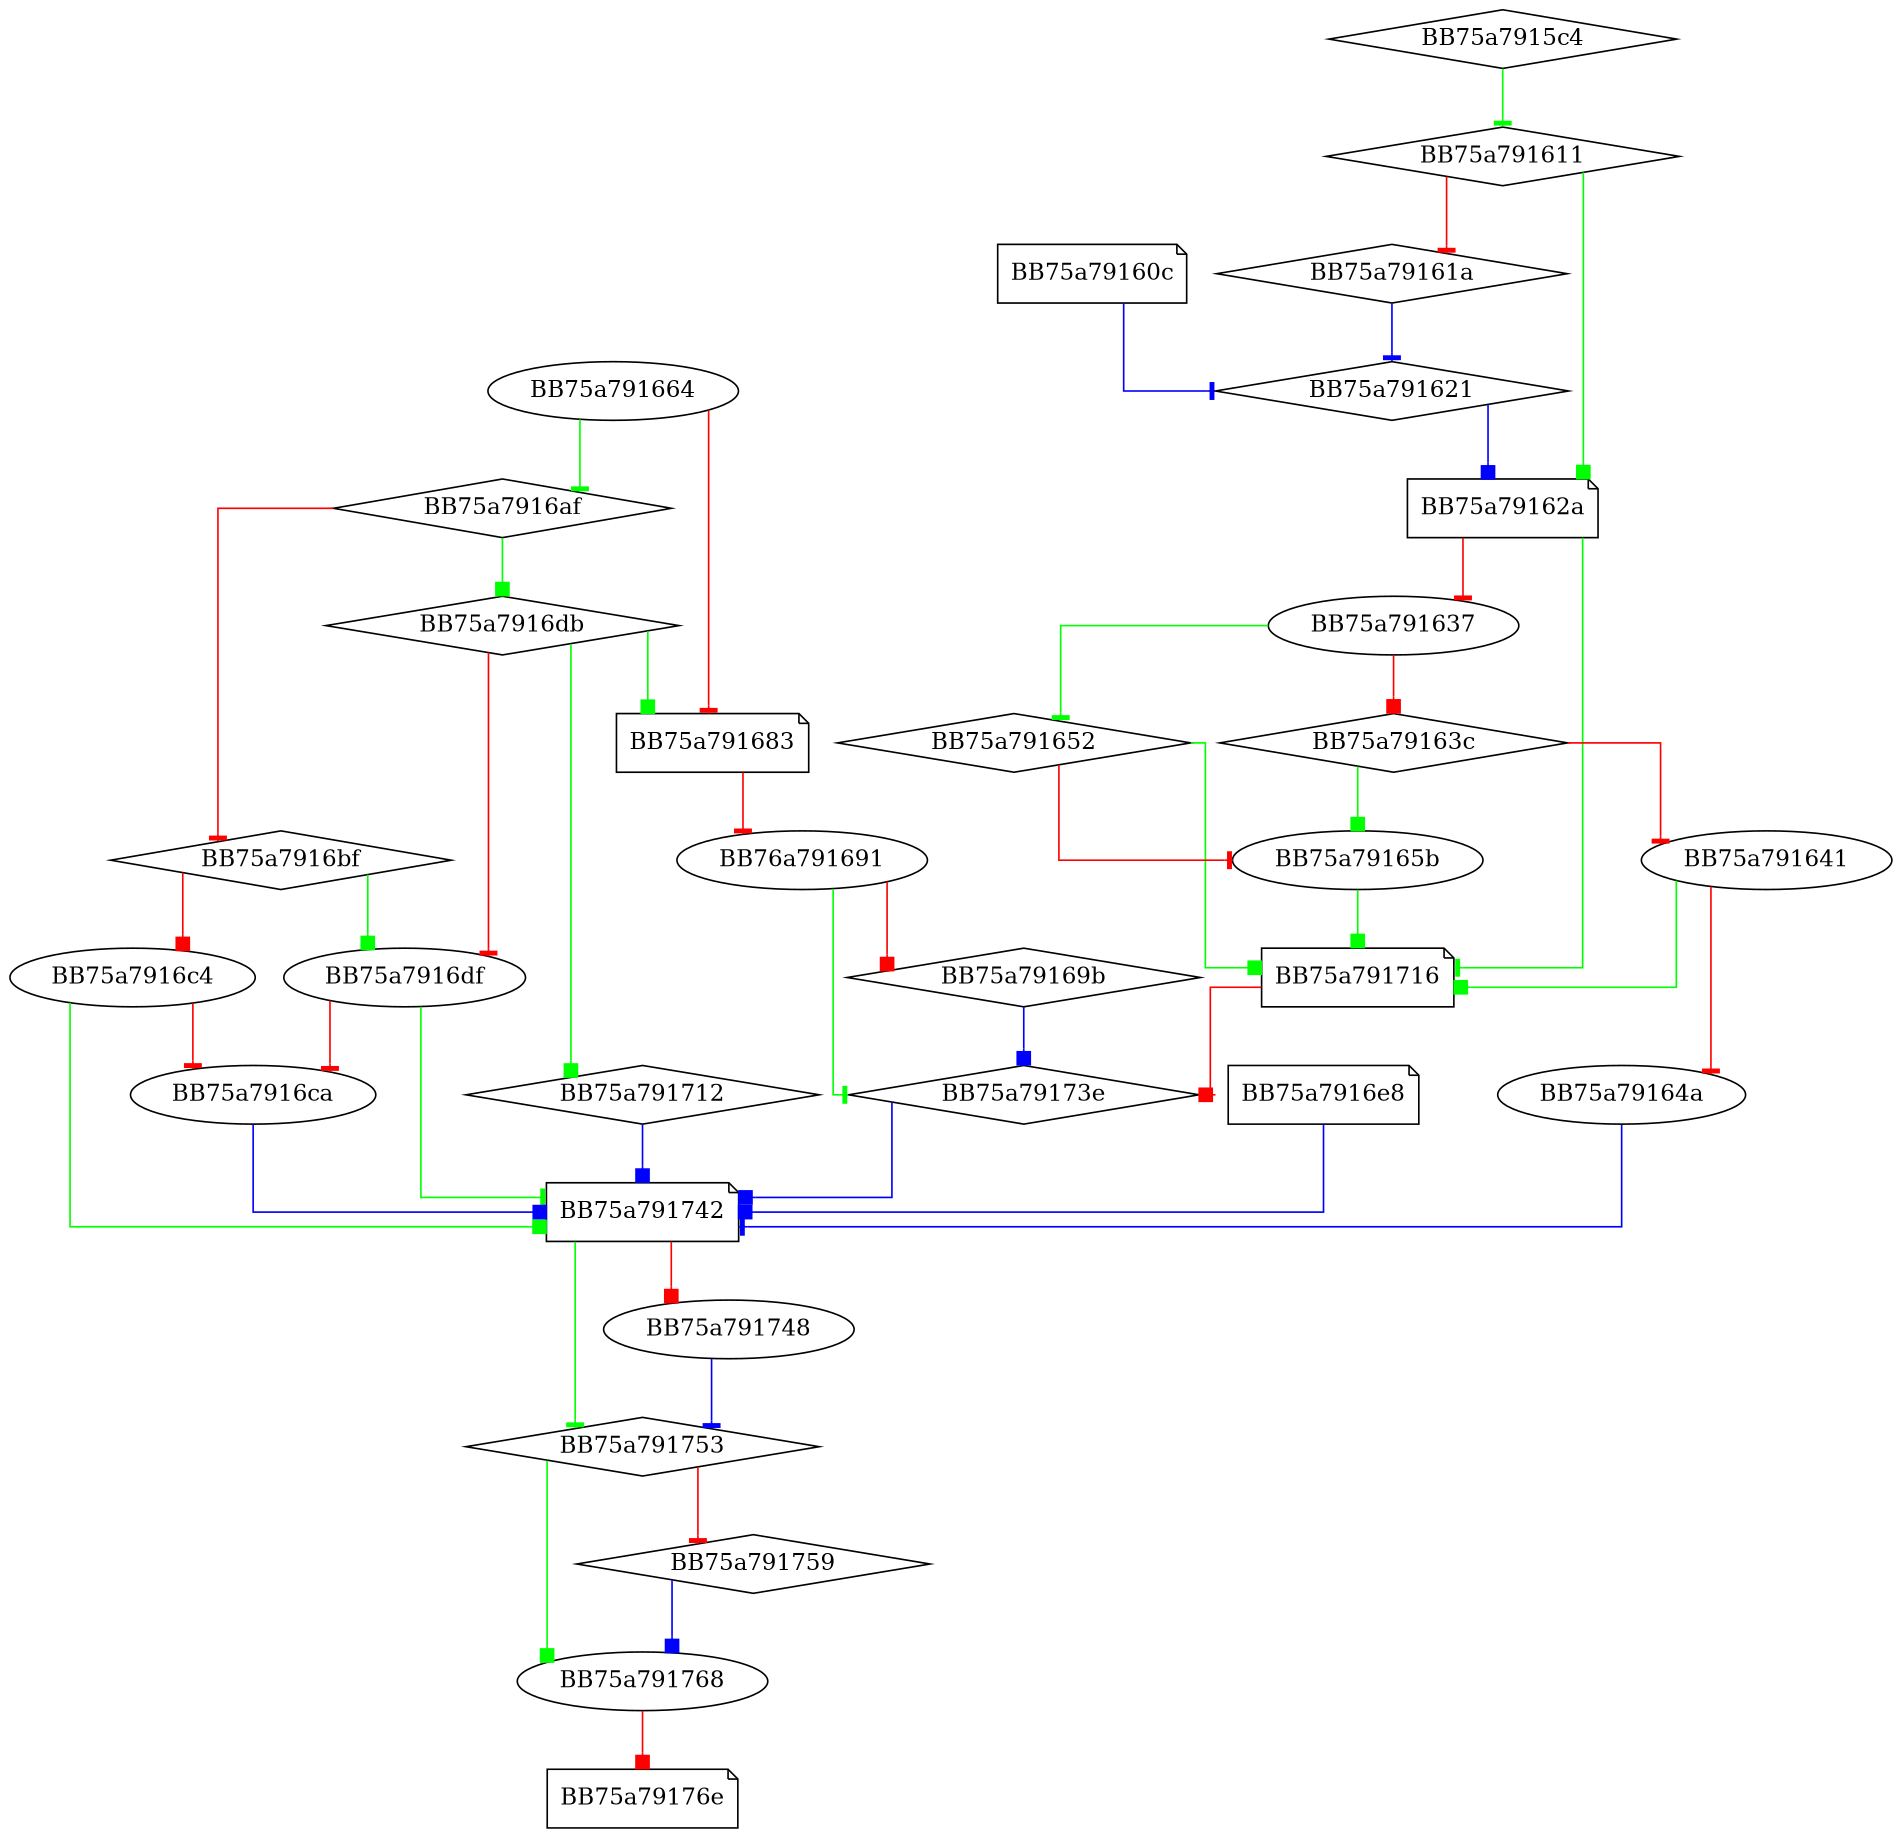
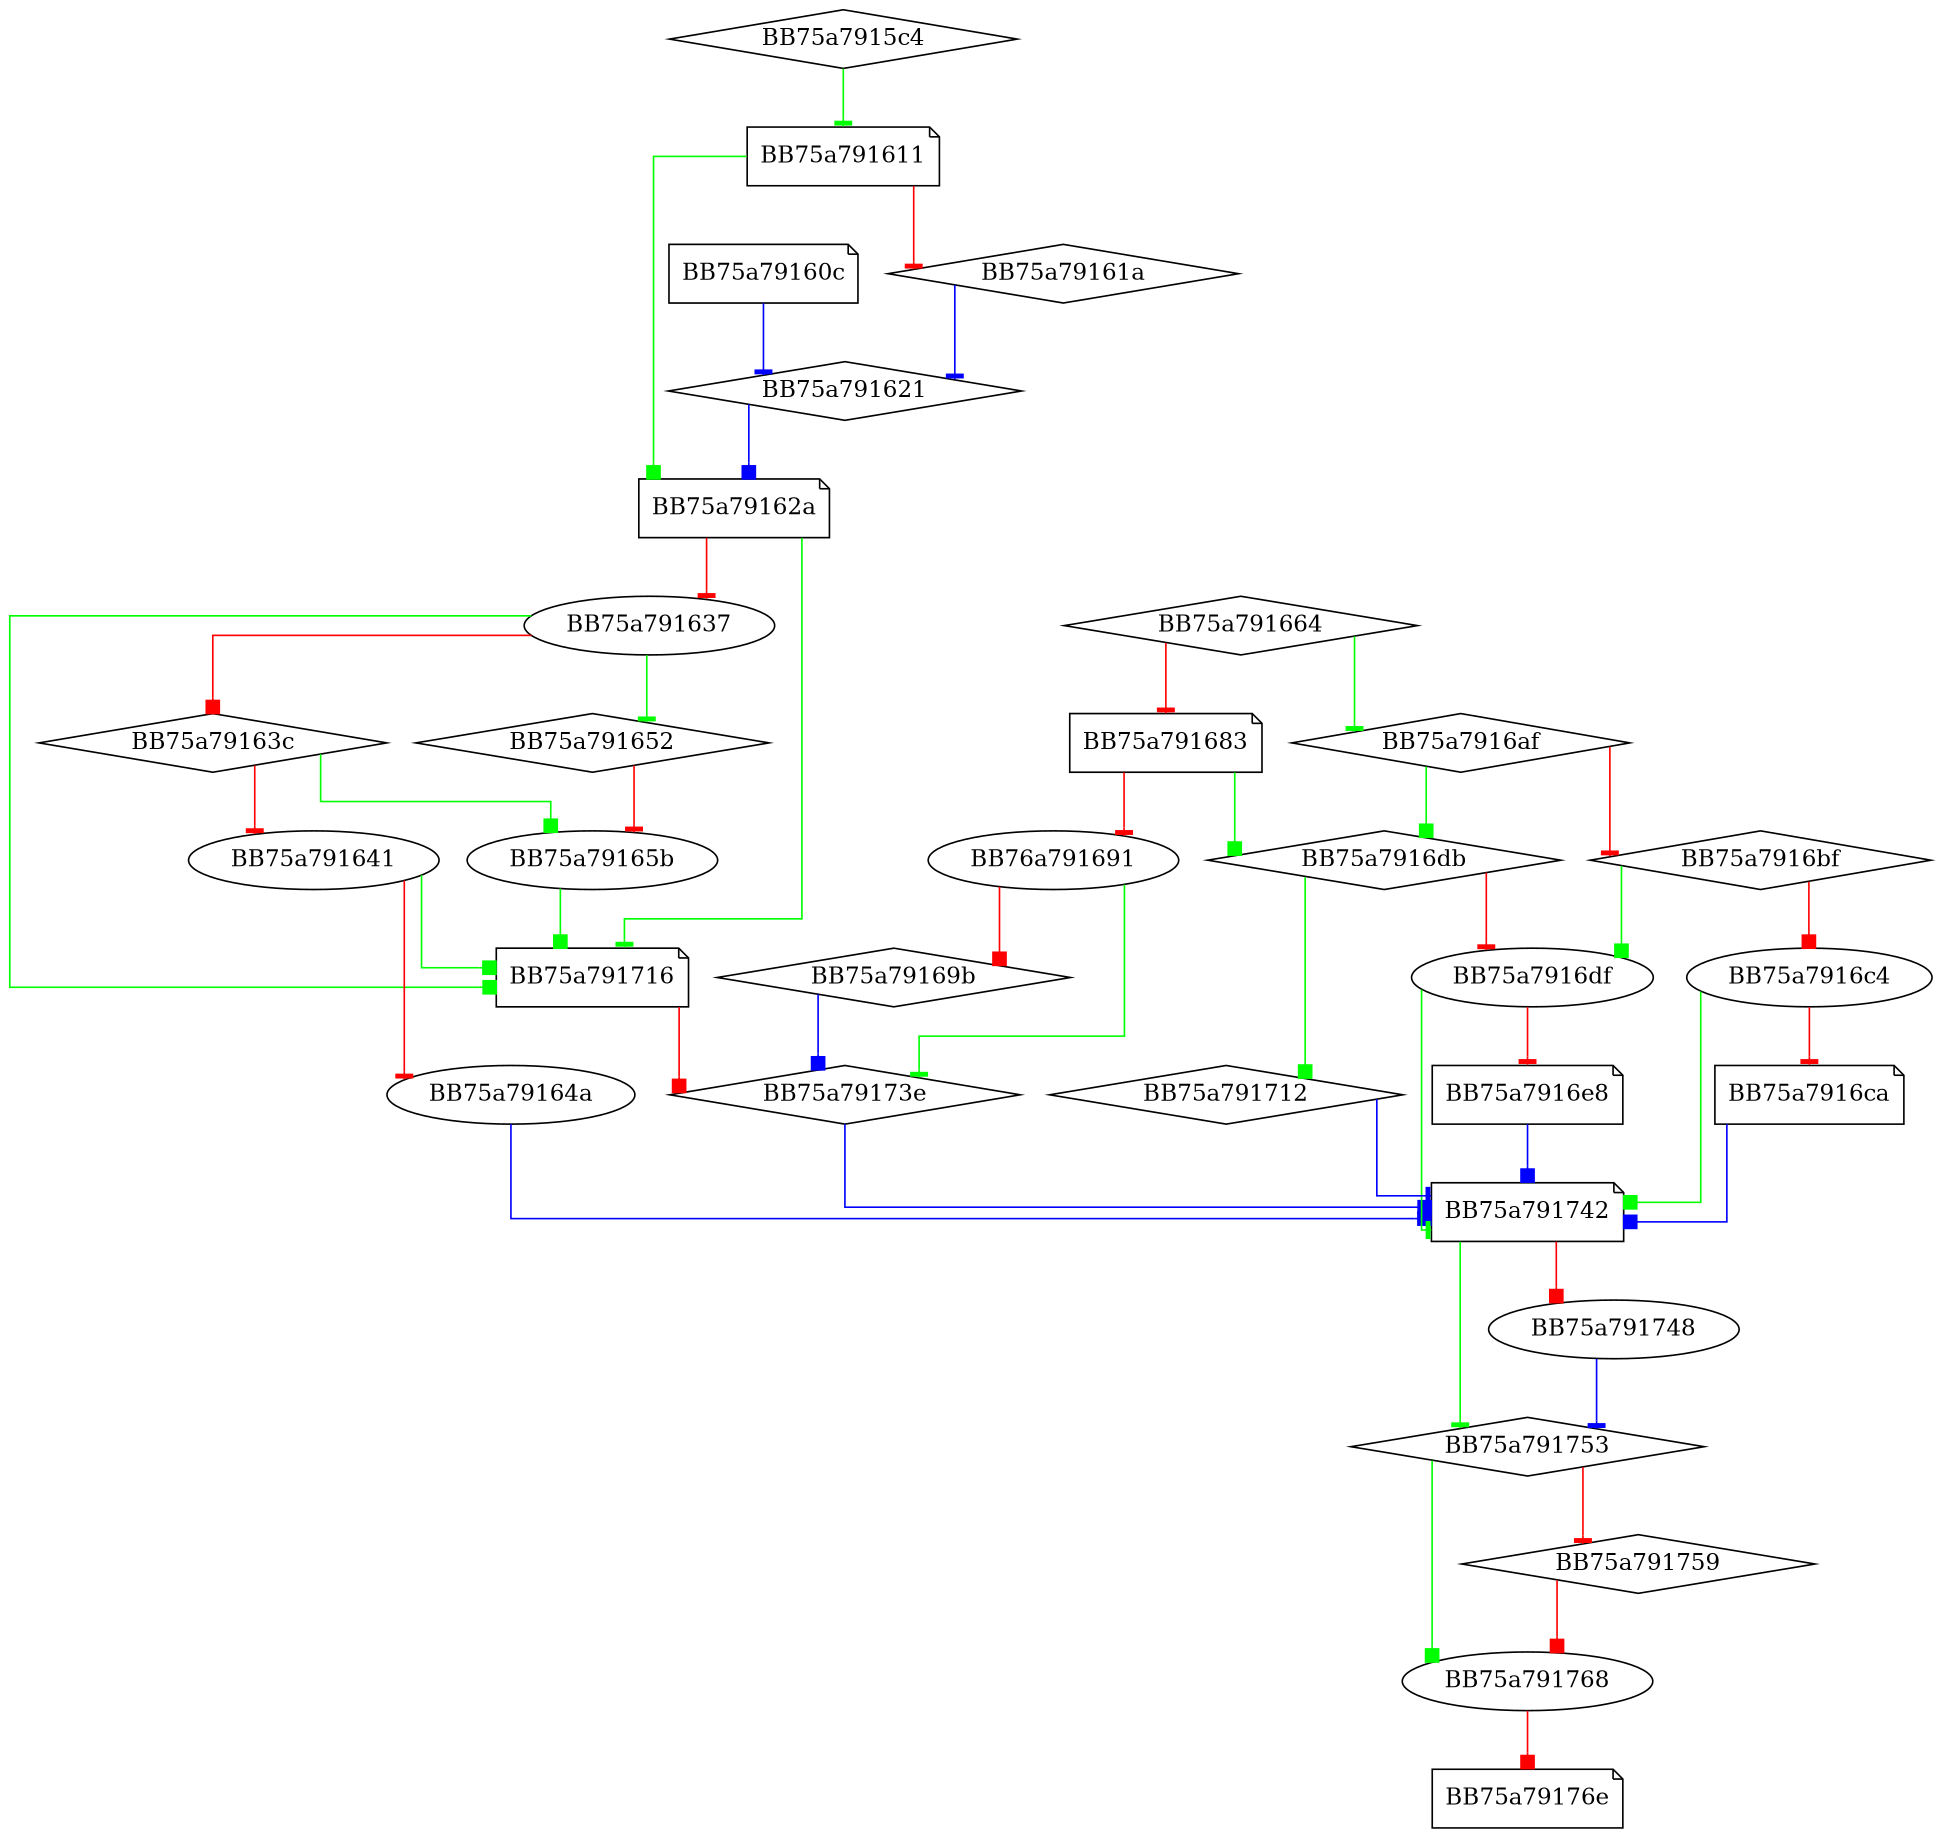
(1503, 156) -> (843, 156)
(613, 391) -> (1241, 626)
(648, 664) -> (1235, 806)
(1205, 875) -> (10, 776)
(330, 1032) -> (1528, 1032)
(253, 1095) -> (1809, 1095)
(643, 1145) -> (1377, 1171)
(1235, 1227) -> (916, 1219)
(672, 1608) -> (1557, 1608)
